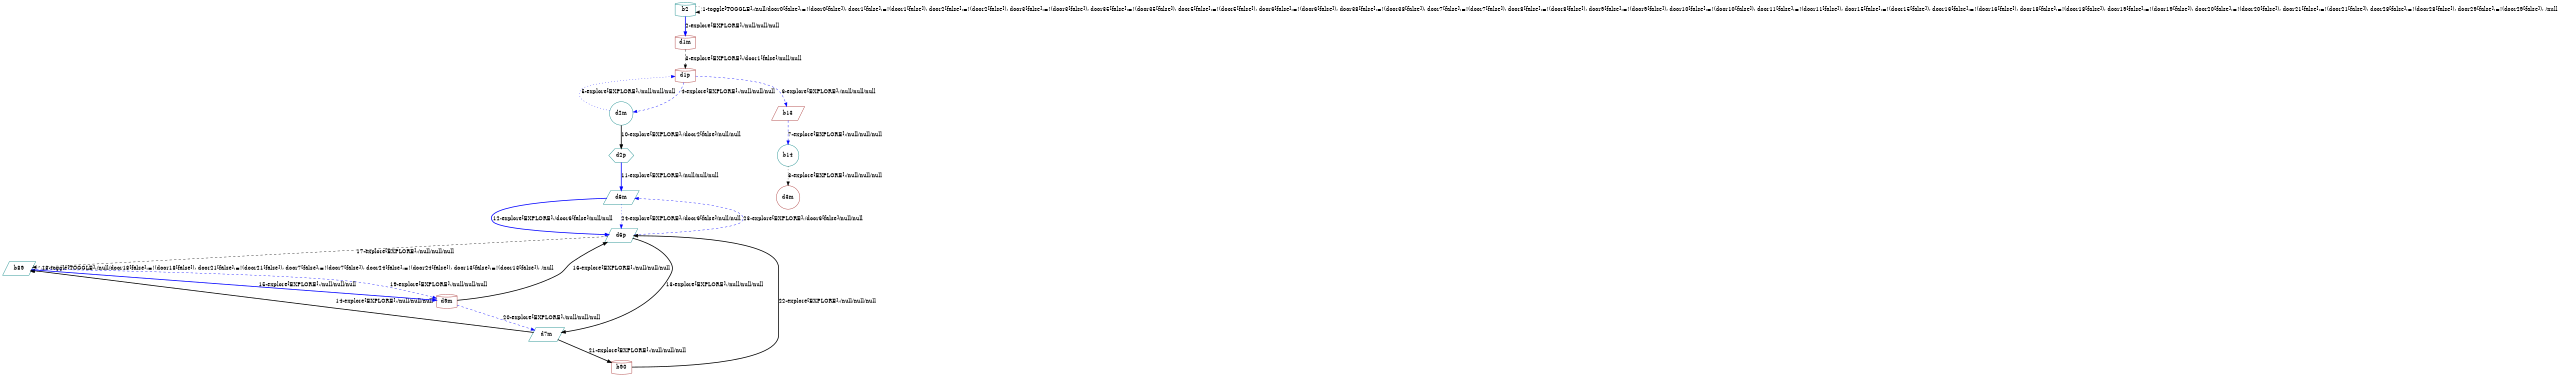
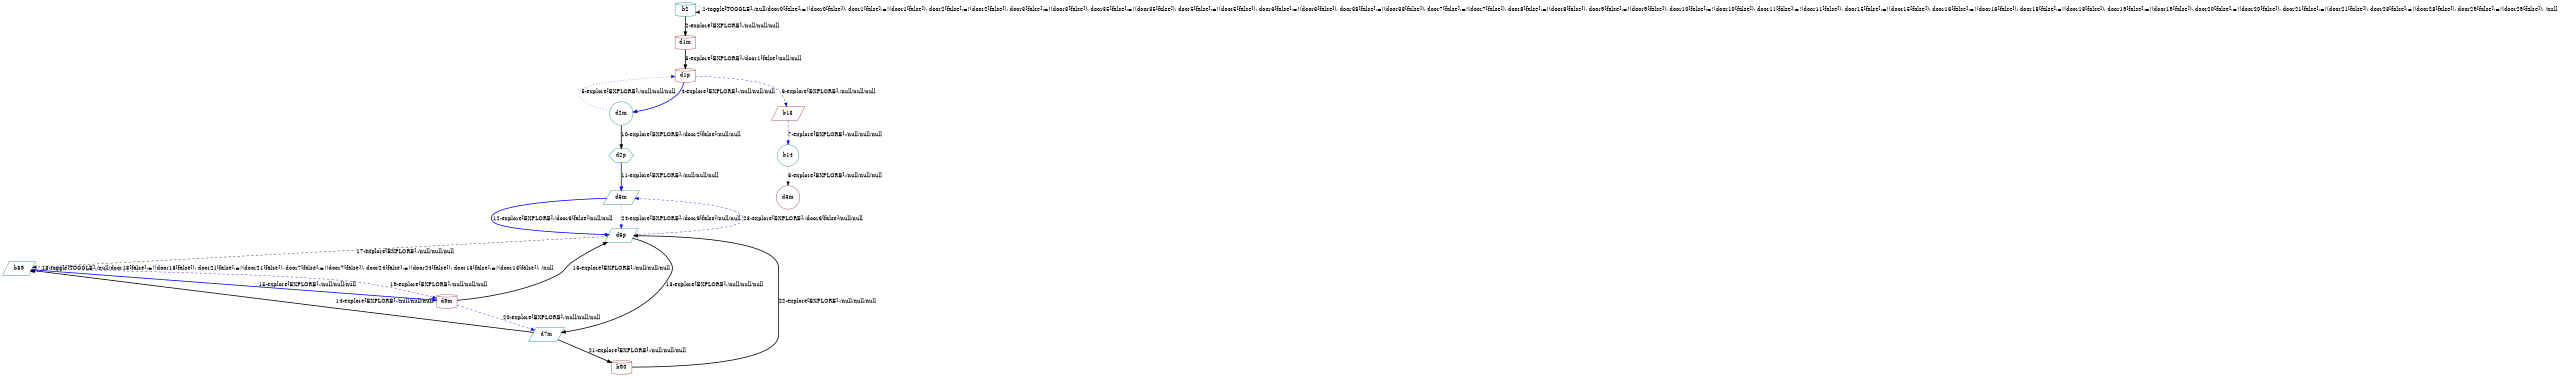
(685, 24) -> (685, 24)
(685, 57) -> (685, 57)
(665, 103) -> (665, 103)
